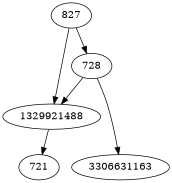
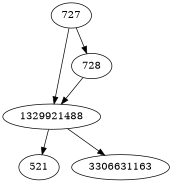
(71, 15) -> (71, 15)
(110, 112) -> (83, 140)
(39, 167) -> (39, 167)
